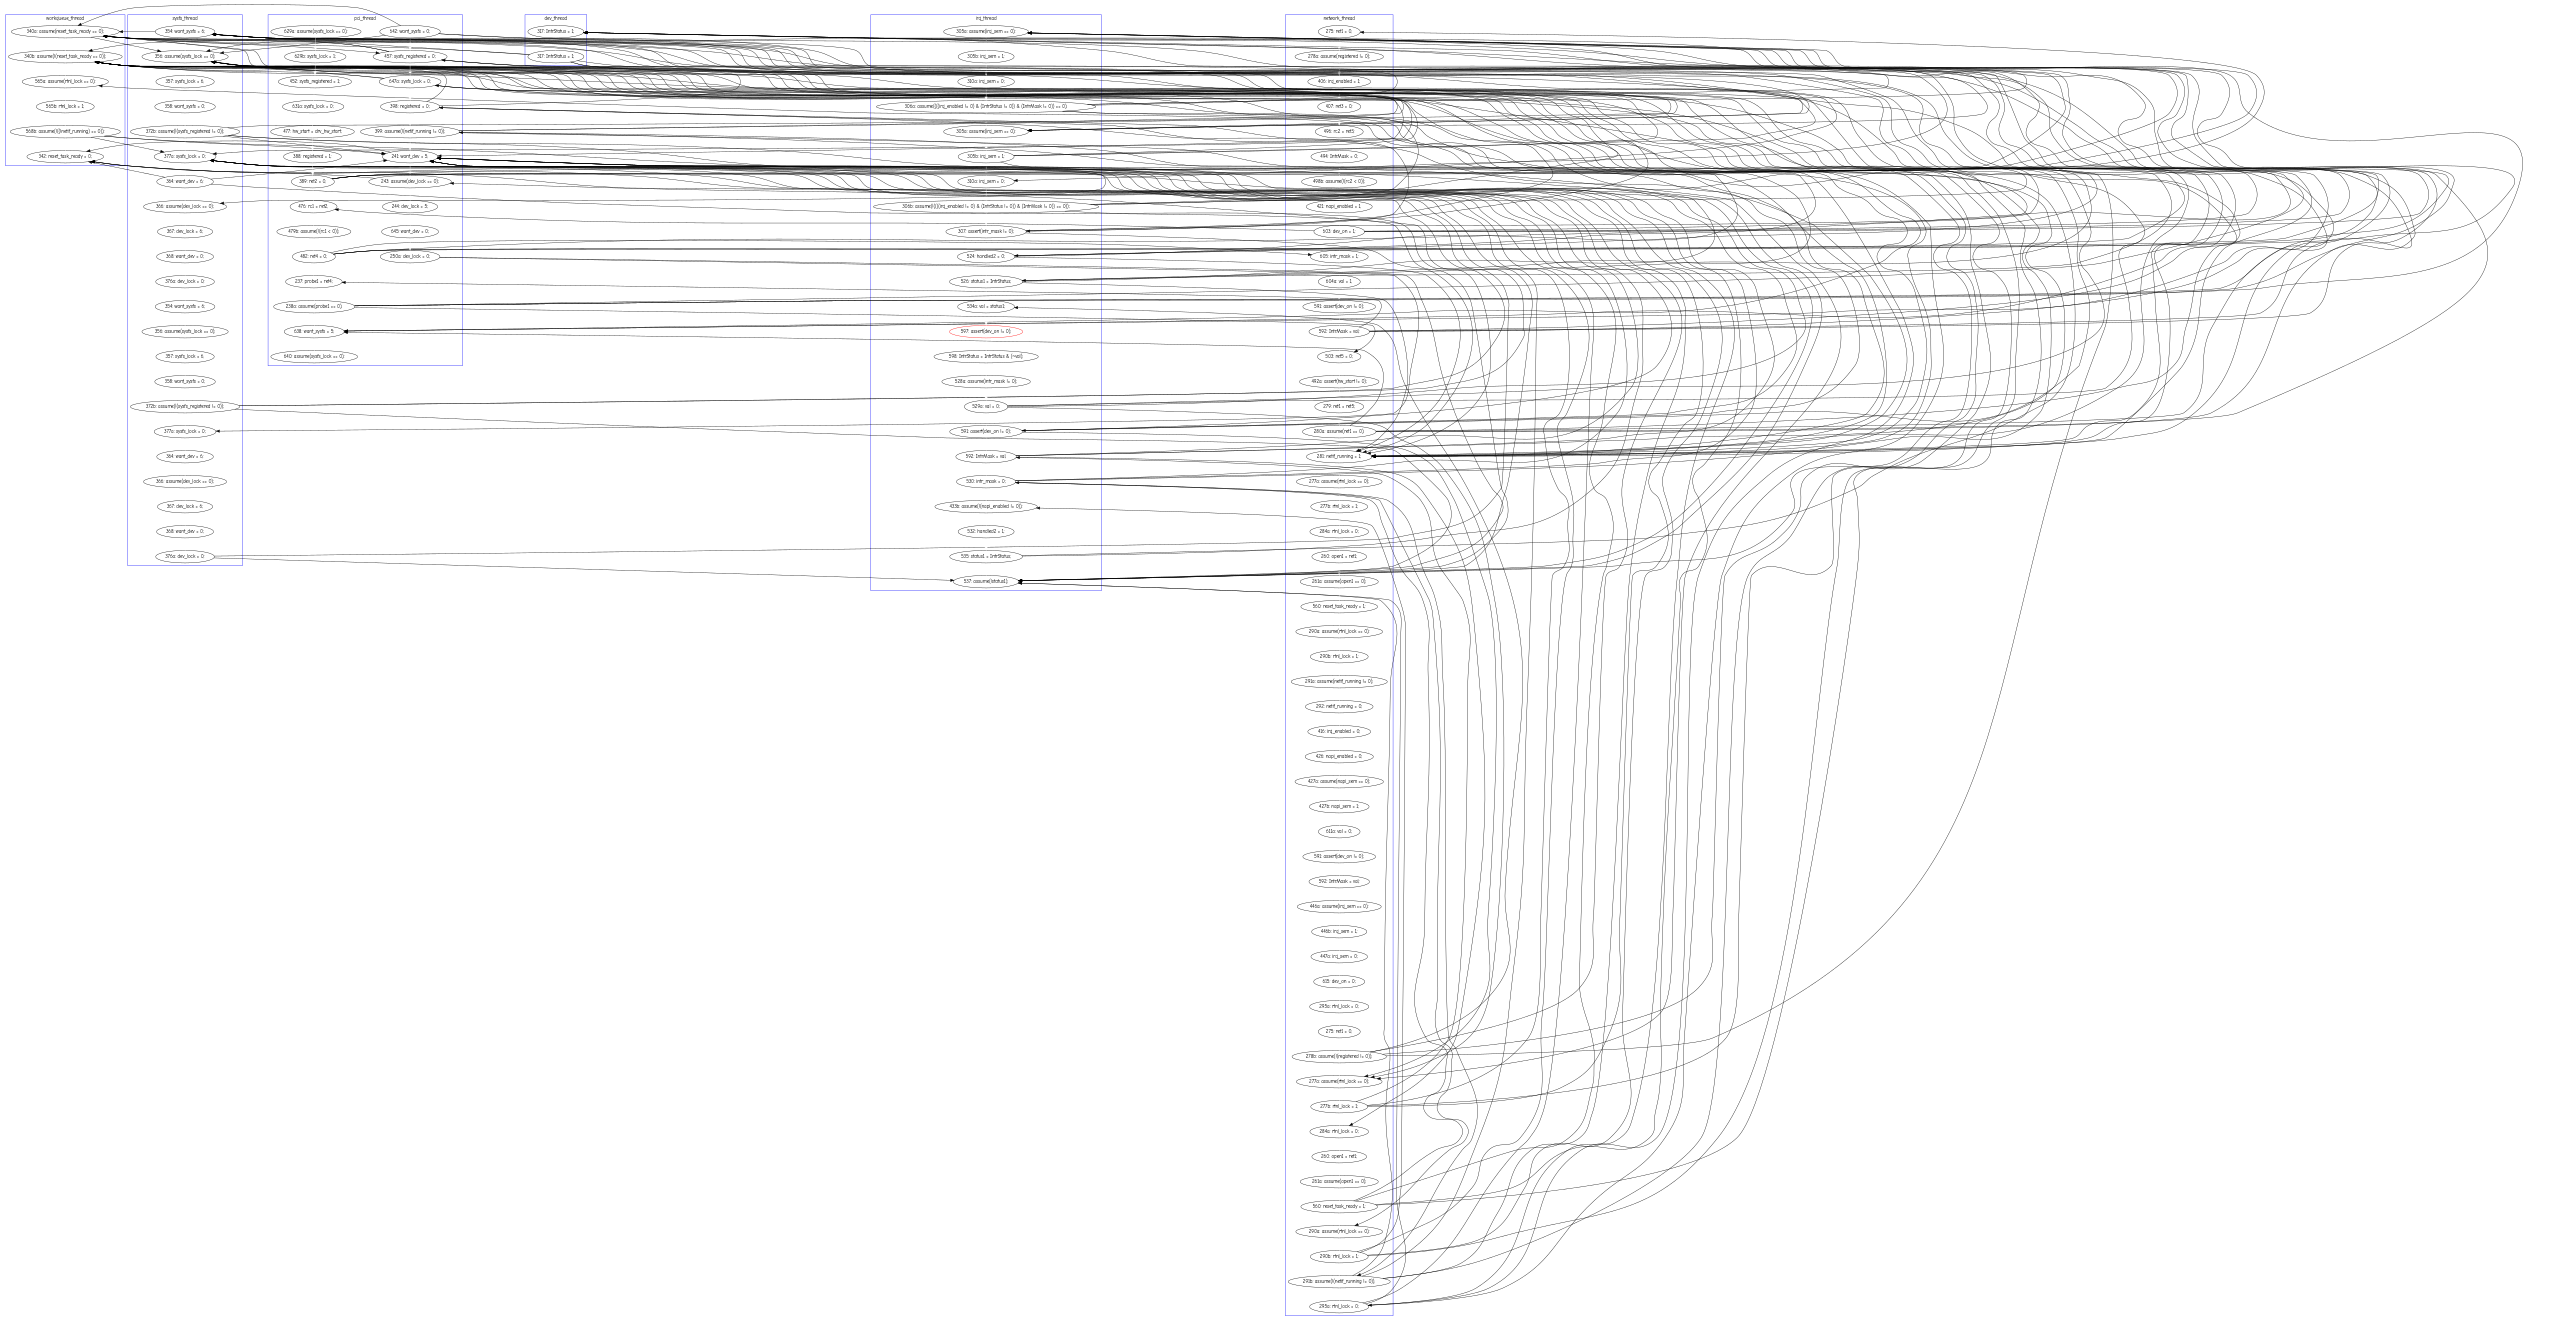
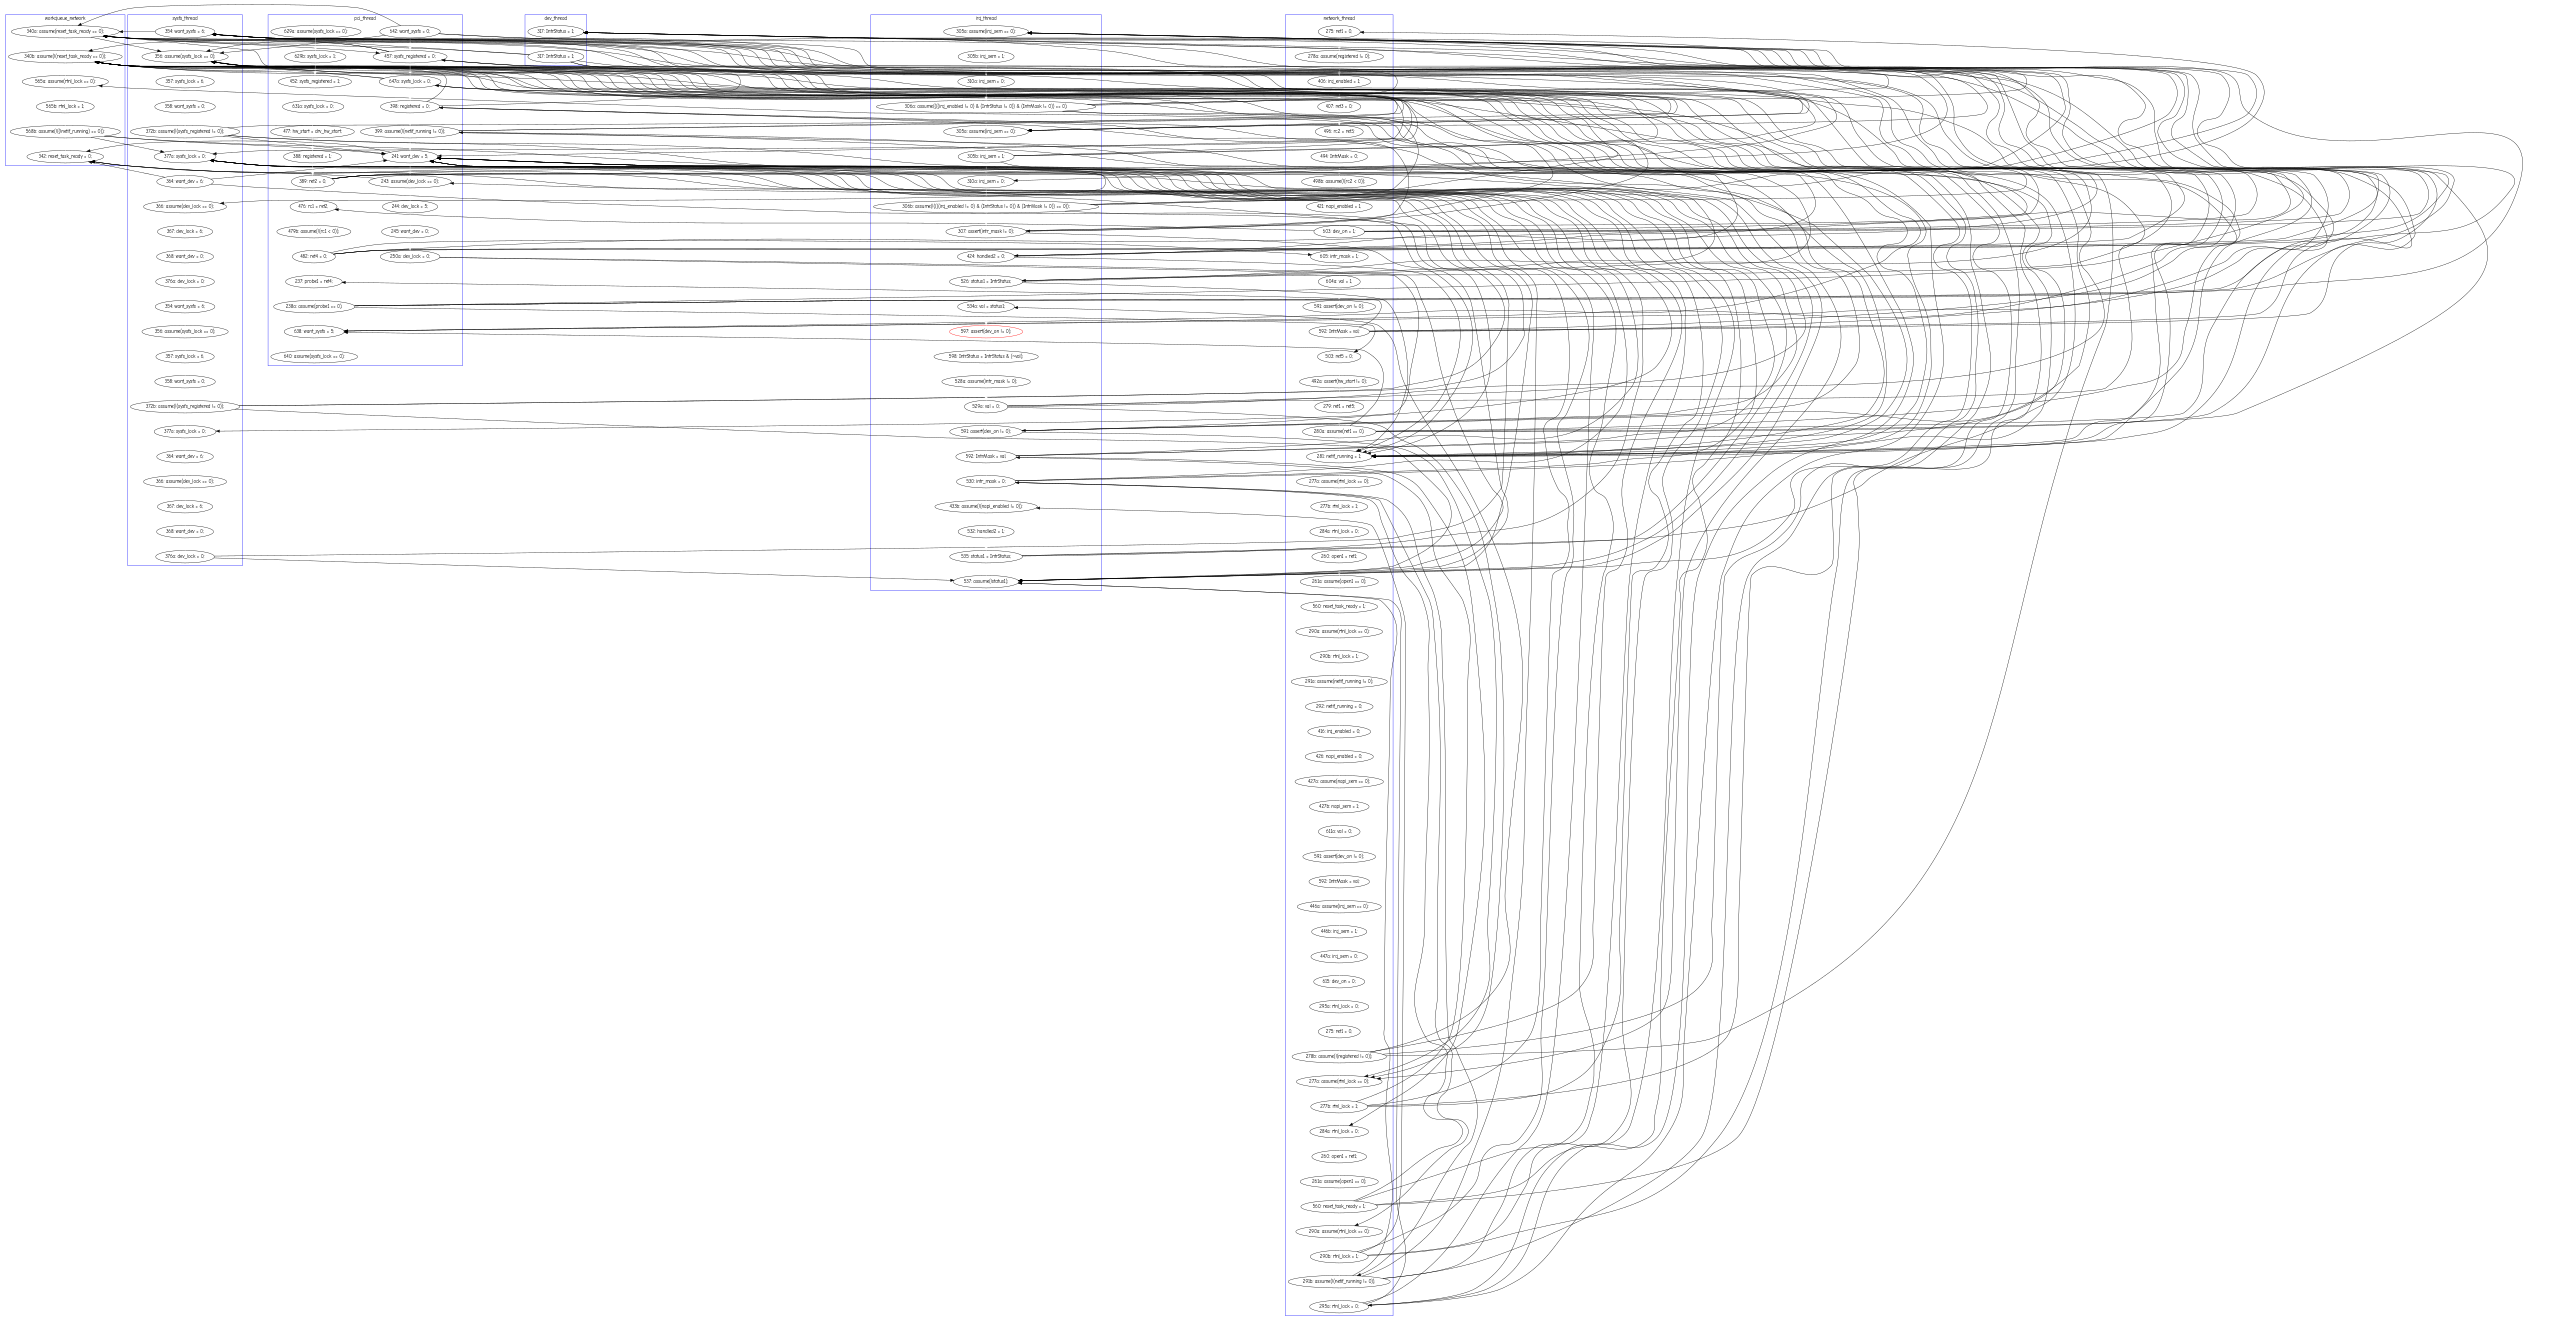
(65, 19) -> (65, 19)
(1719, 107) -> none
(410, 232) -> (410, 232)
(986, 257) -> (986, 257)
none -> (1771, 294)
